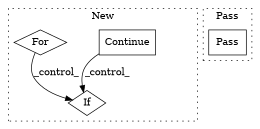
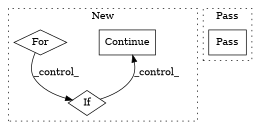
(85, 67) -> (125, 86)
